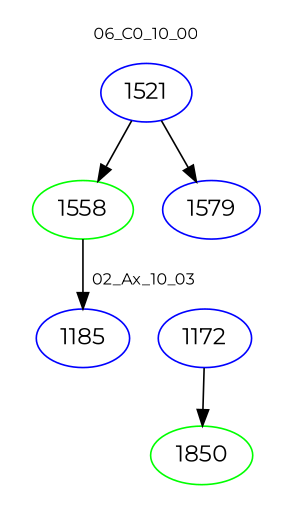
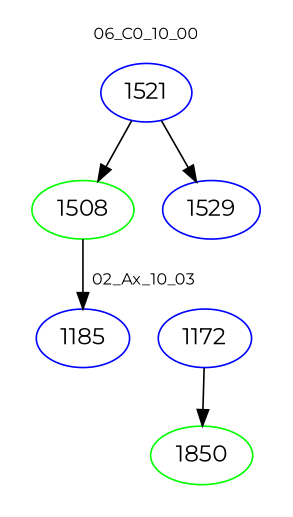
(83, 210) -> (83, 210)
(211, 210) -> (211, 210)
